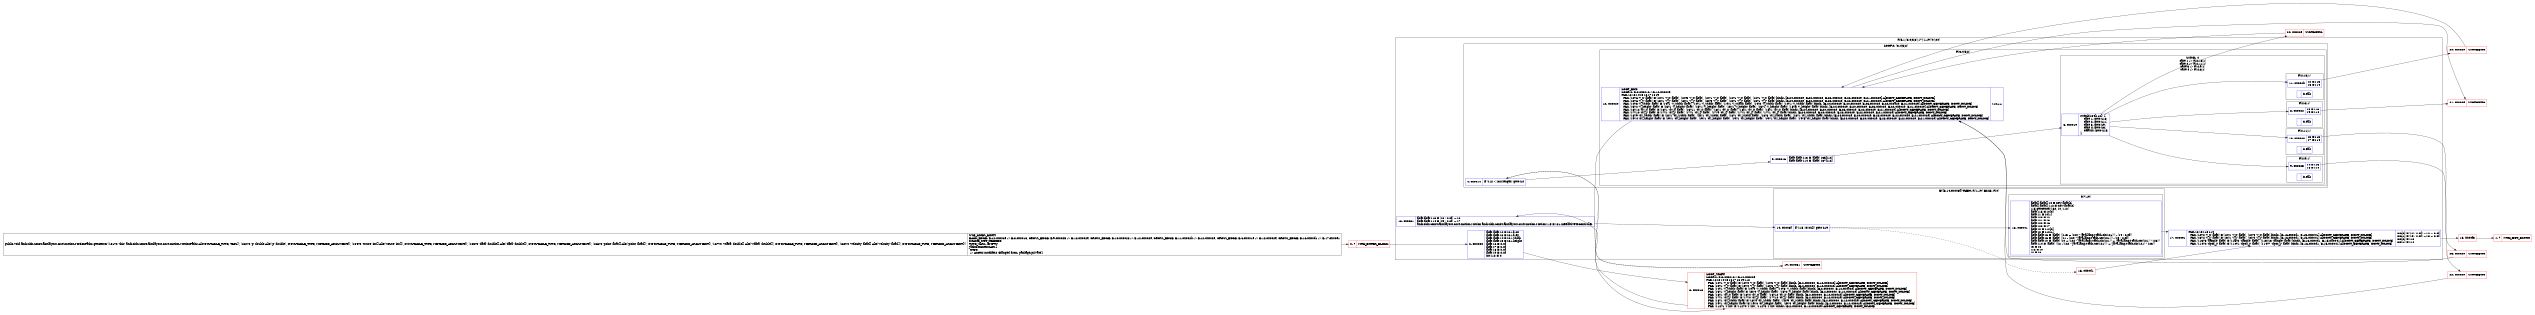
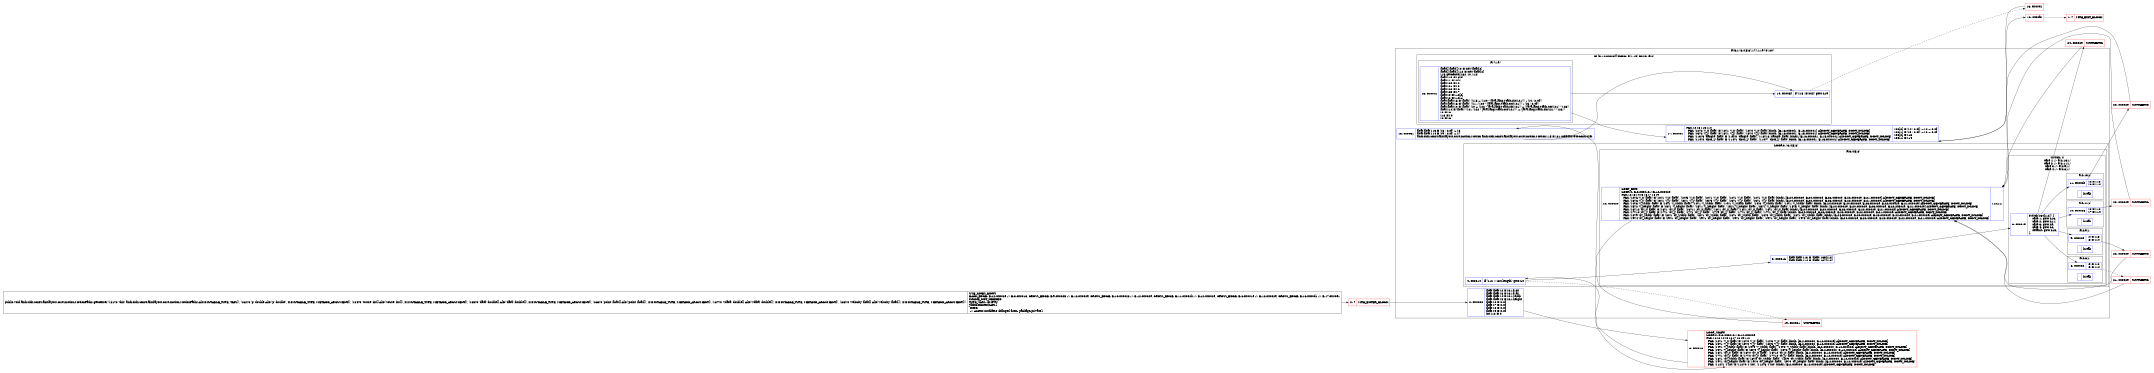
(2181, 27) -> (2020, 297)
(2383, 107) -> (2111, 272)
(1919, 228) -> (1672, 94)
